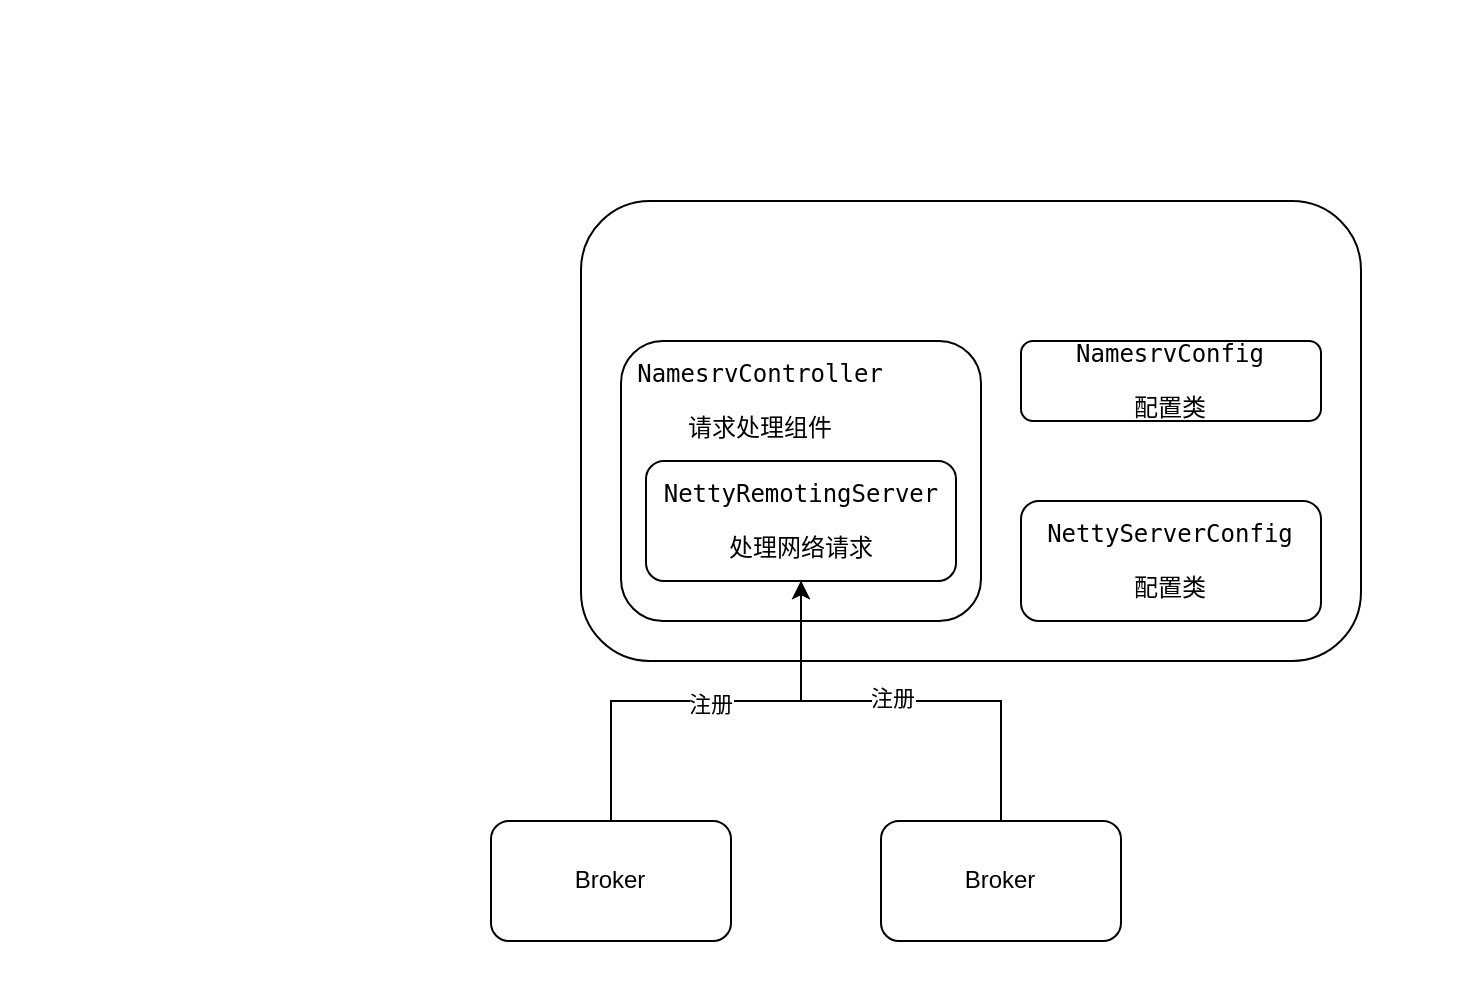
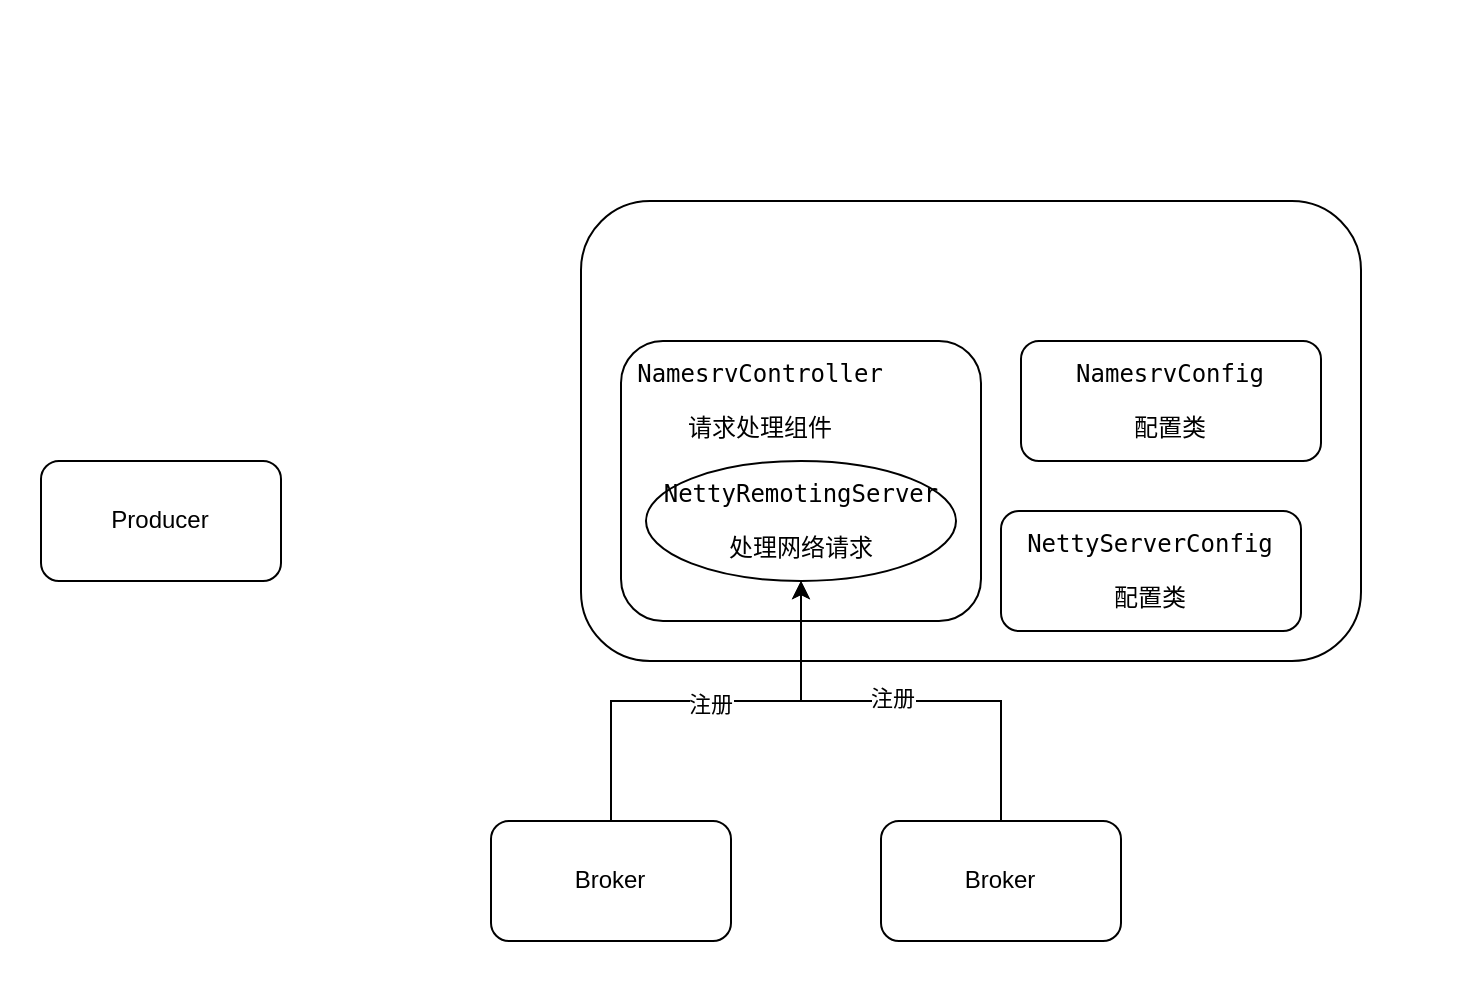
(1171, 381) -> (1171, 401)
none -> (161, 521)
(801, 521) -> (801, 521)
(1171, 561) -> (1151, 571)
